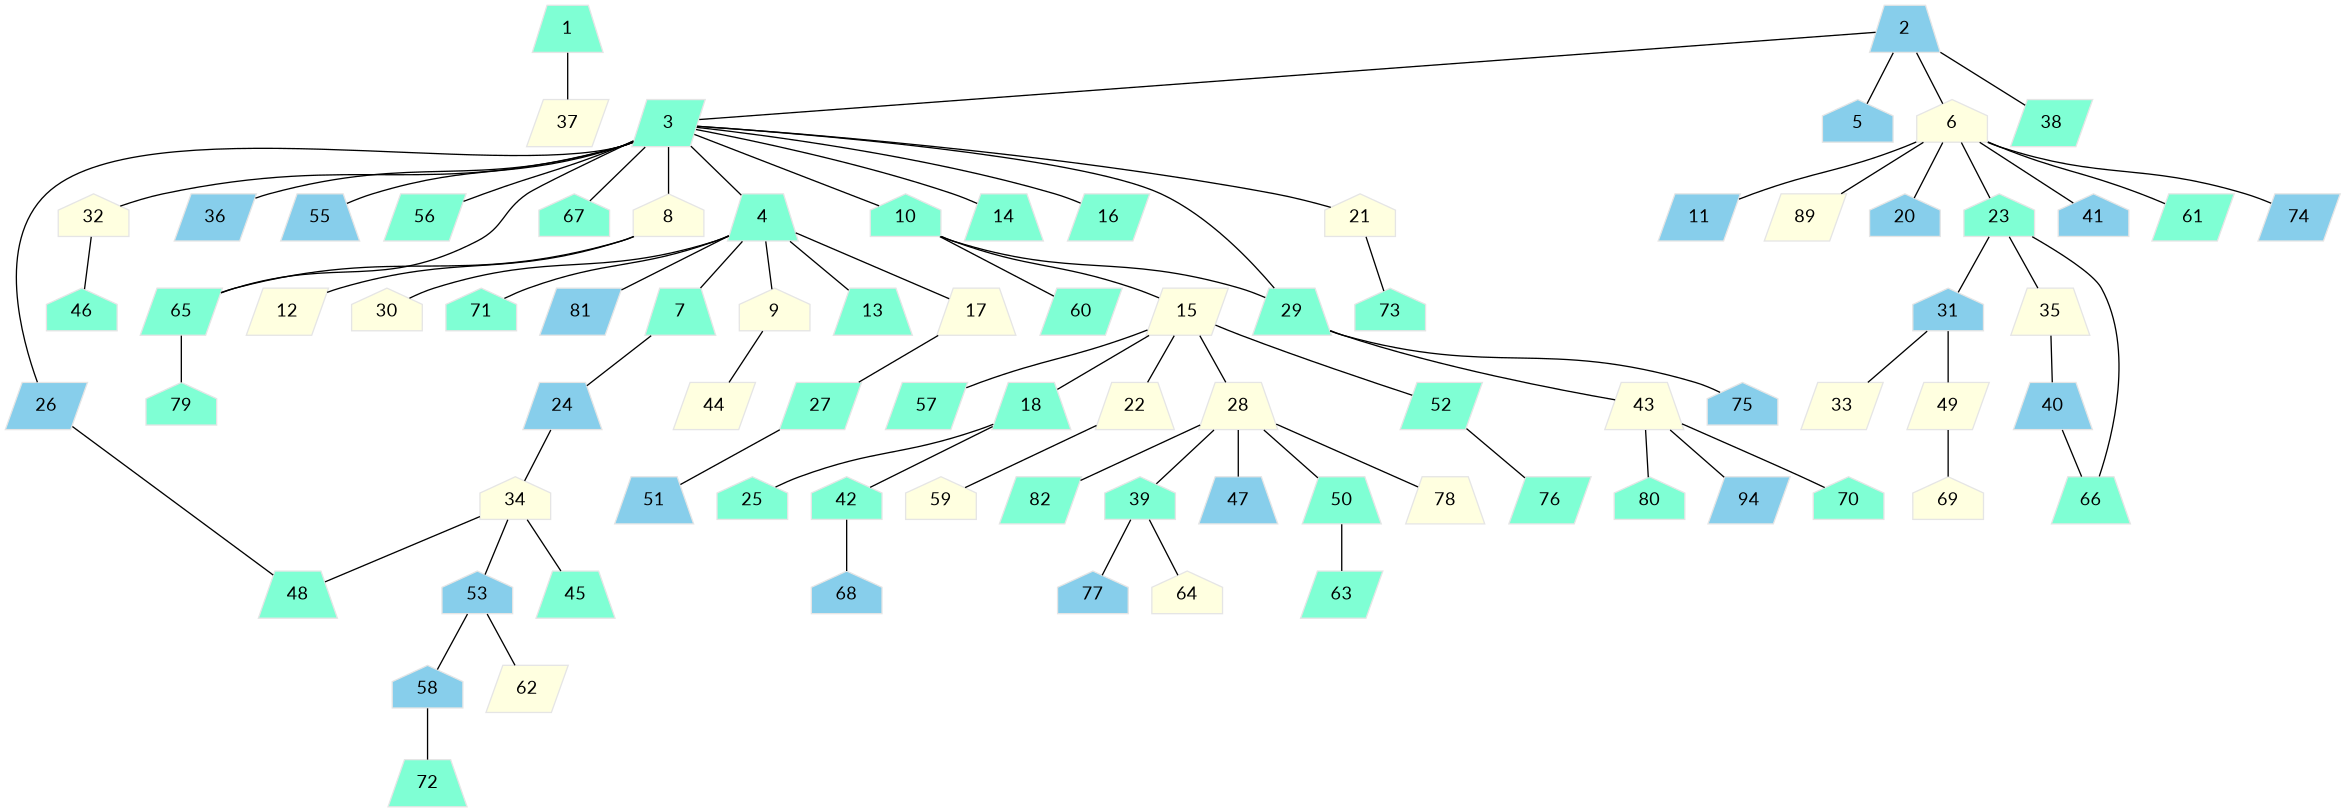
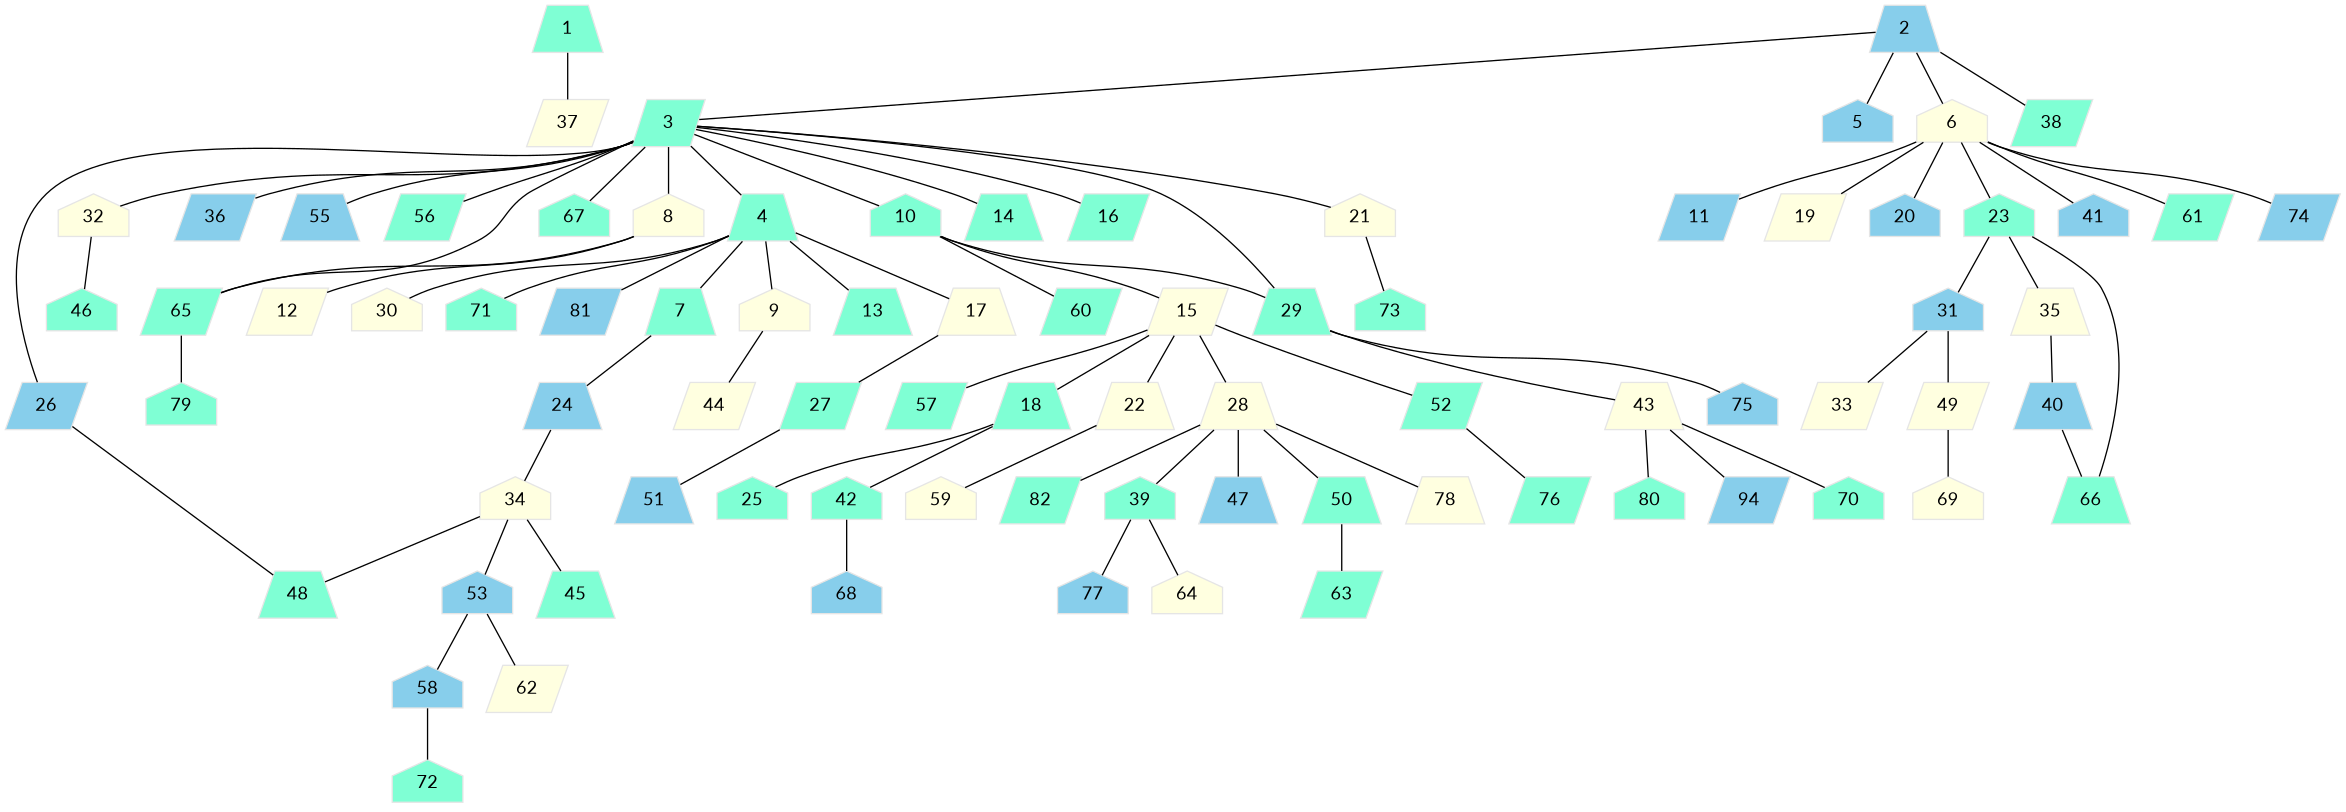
(1805, 217) -> (1805, 217)
(428, 783) -> (428, 783)
